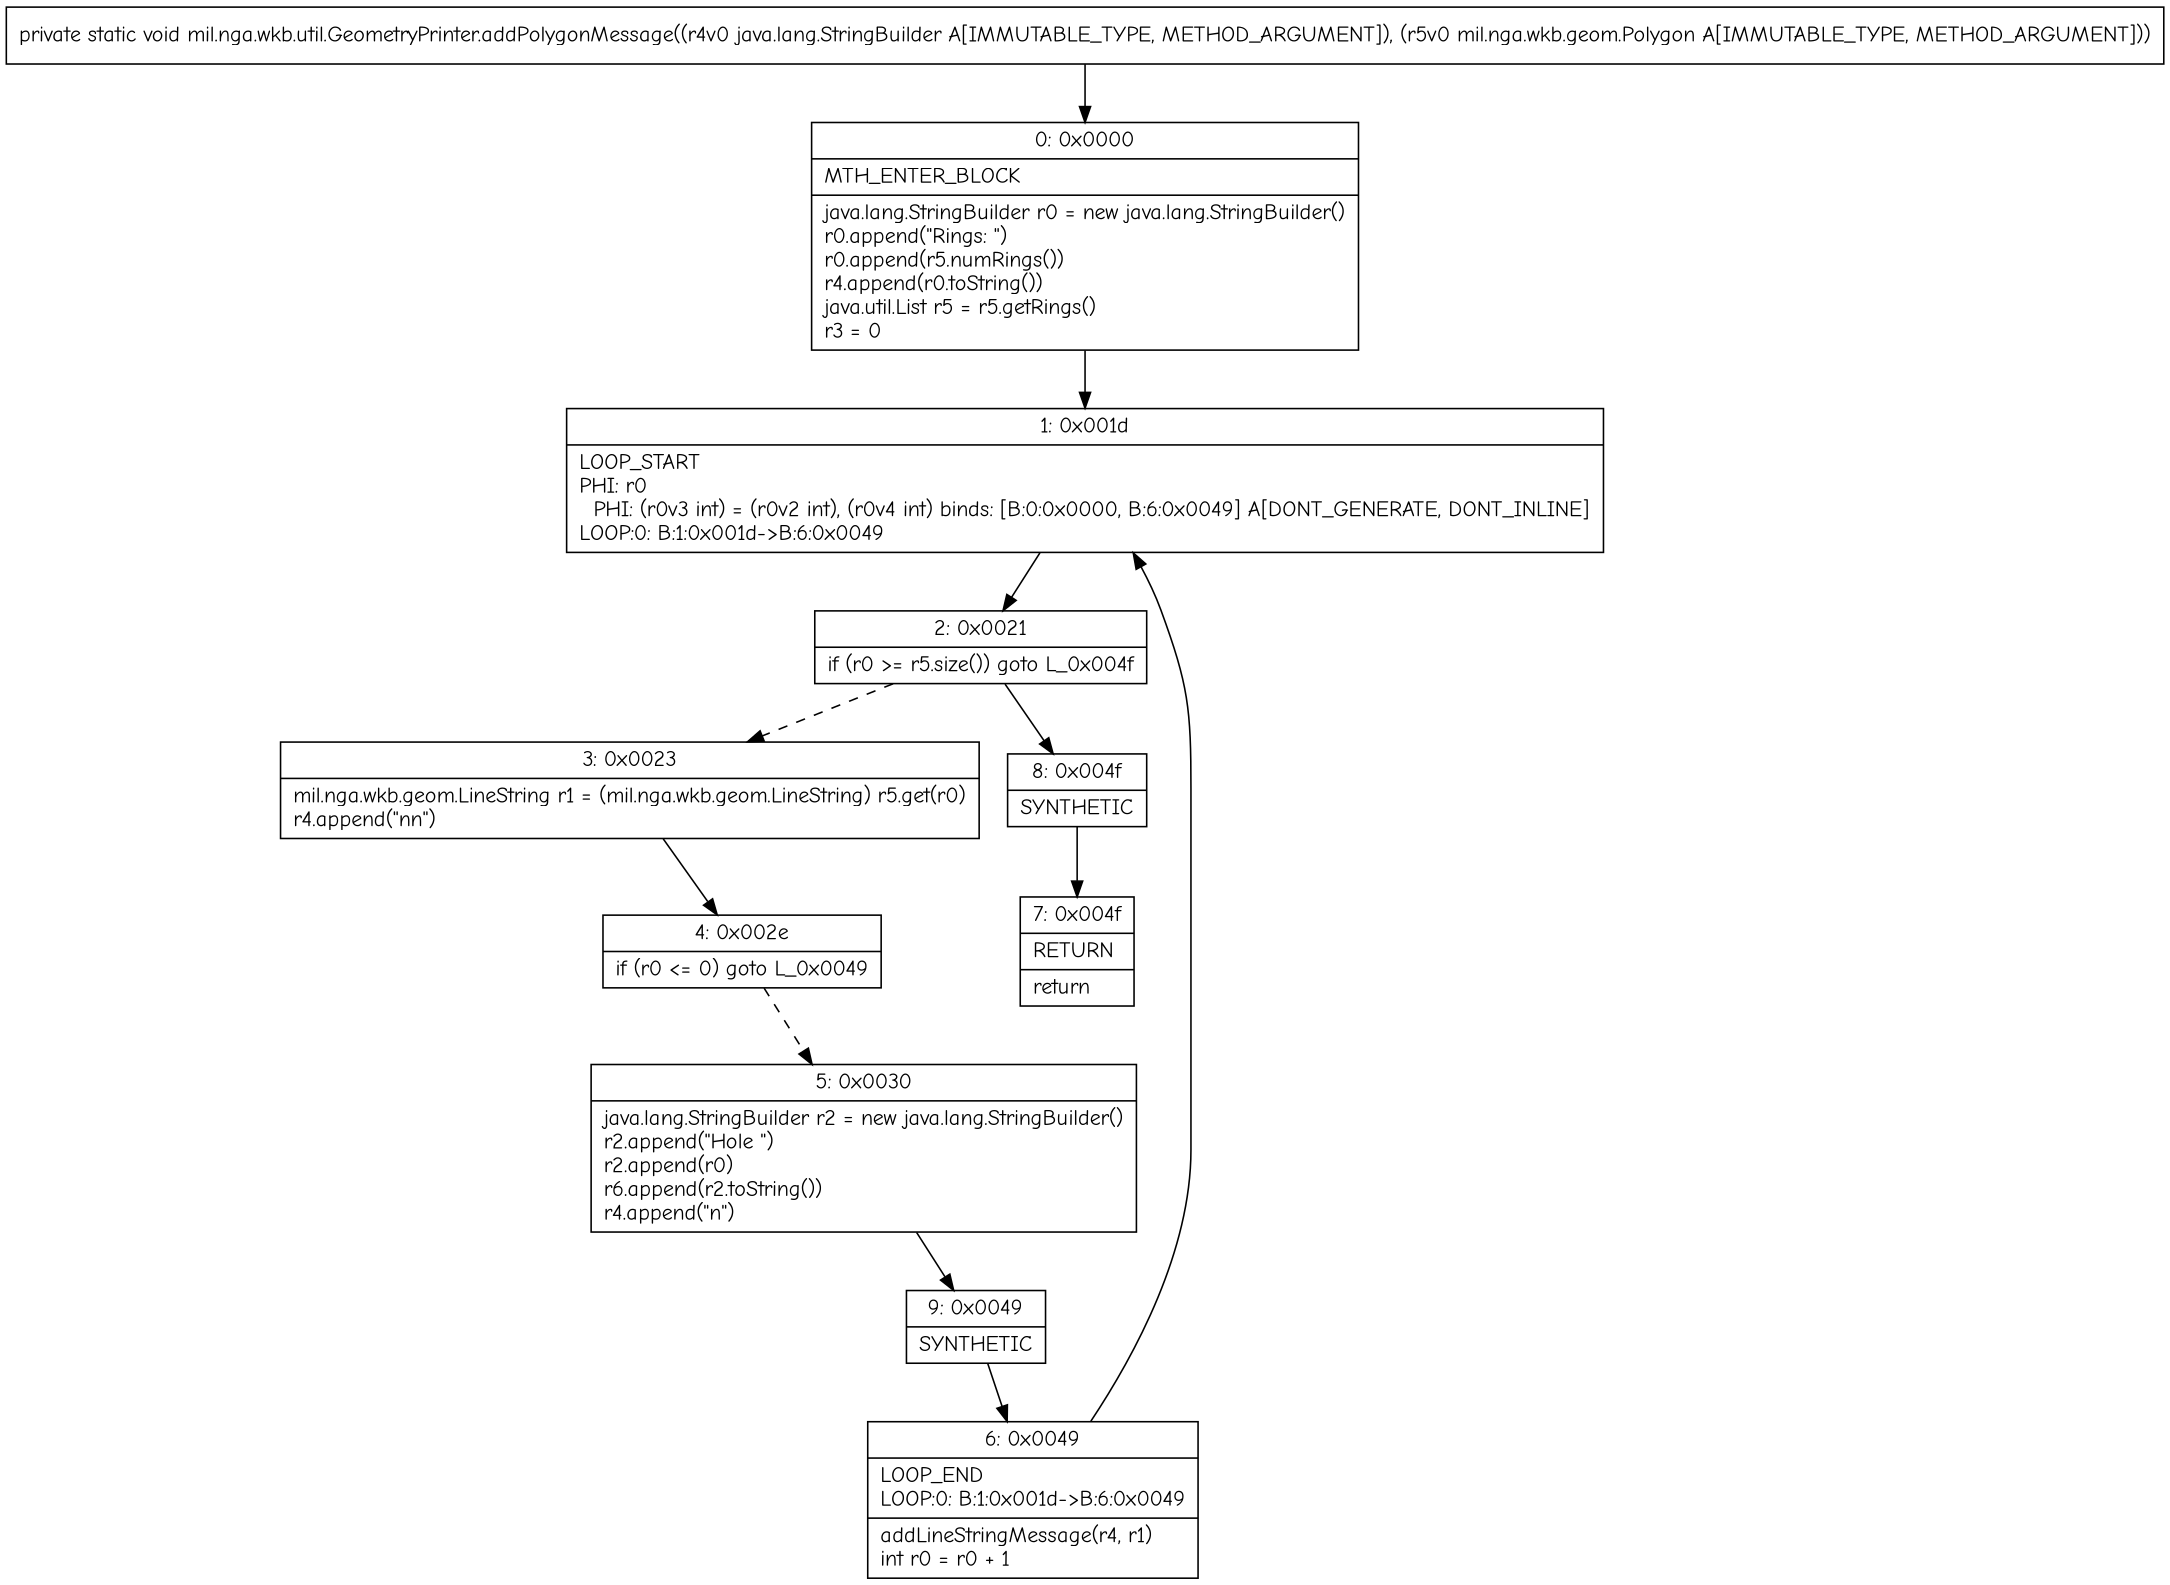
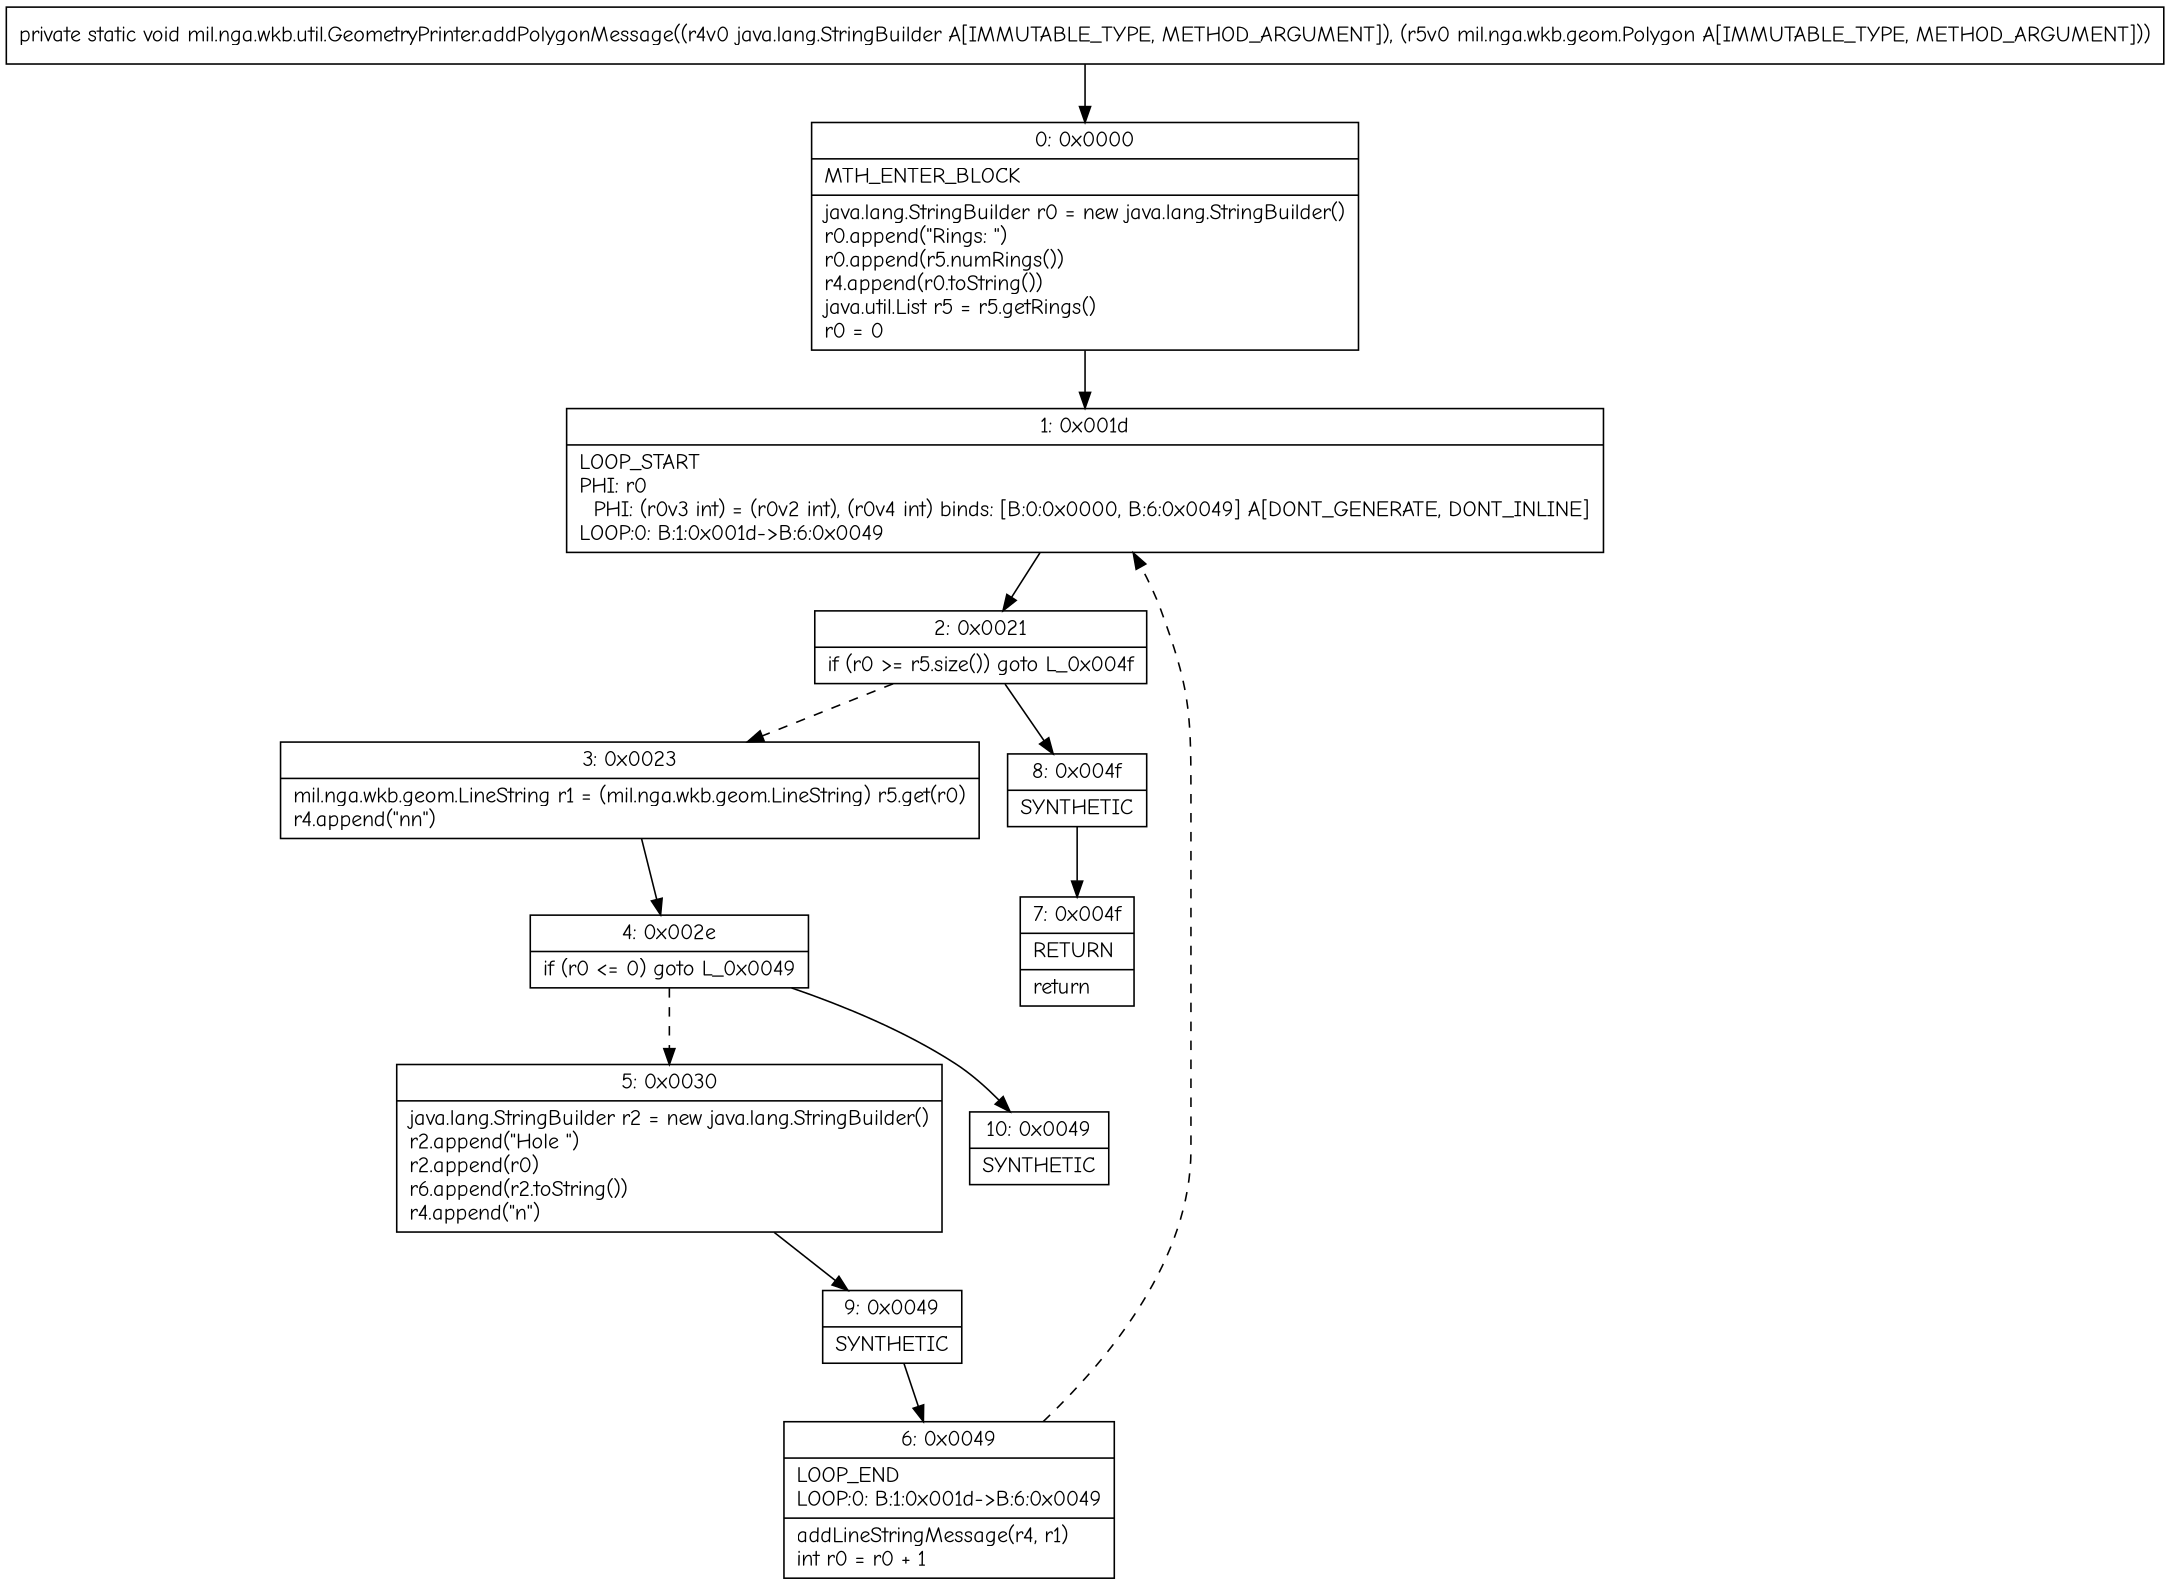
(854, 331) -> (854, 331)
(1191, 1001) -> (1191, 1013)
none -> (1039, 1148)
